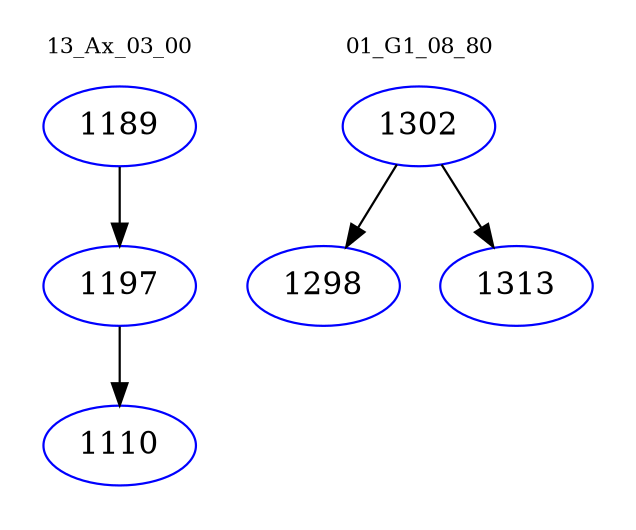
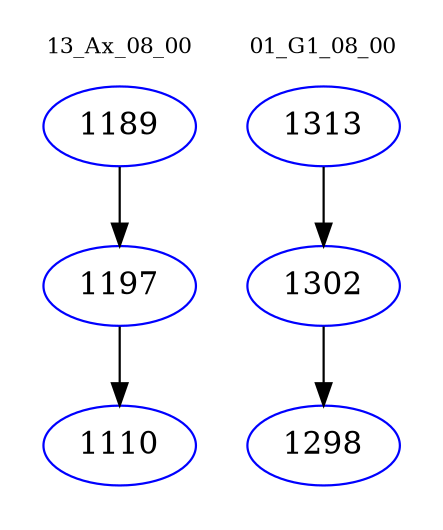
(120, 48) -> (120, 48)
(420, 48) -> (324, 48)
(461, 196) -> (324, 195)
